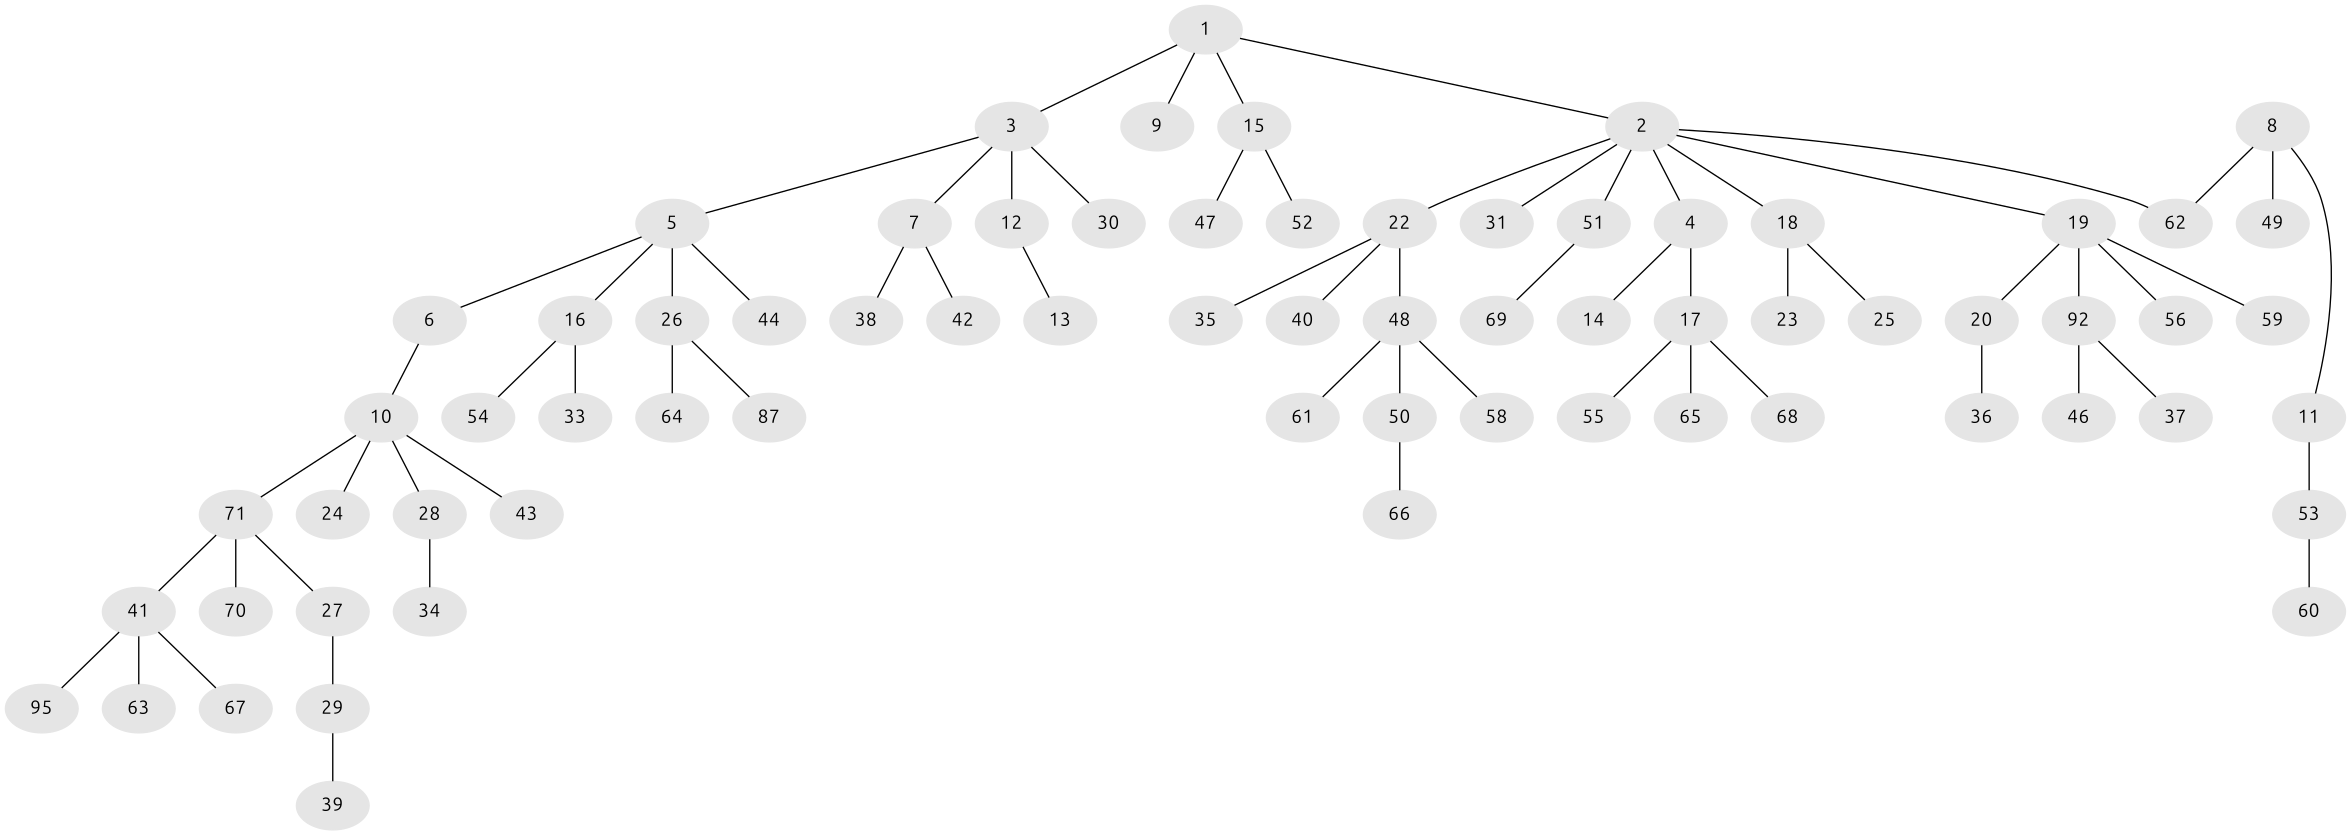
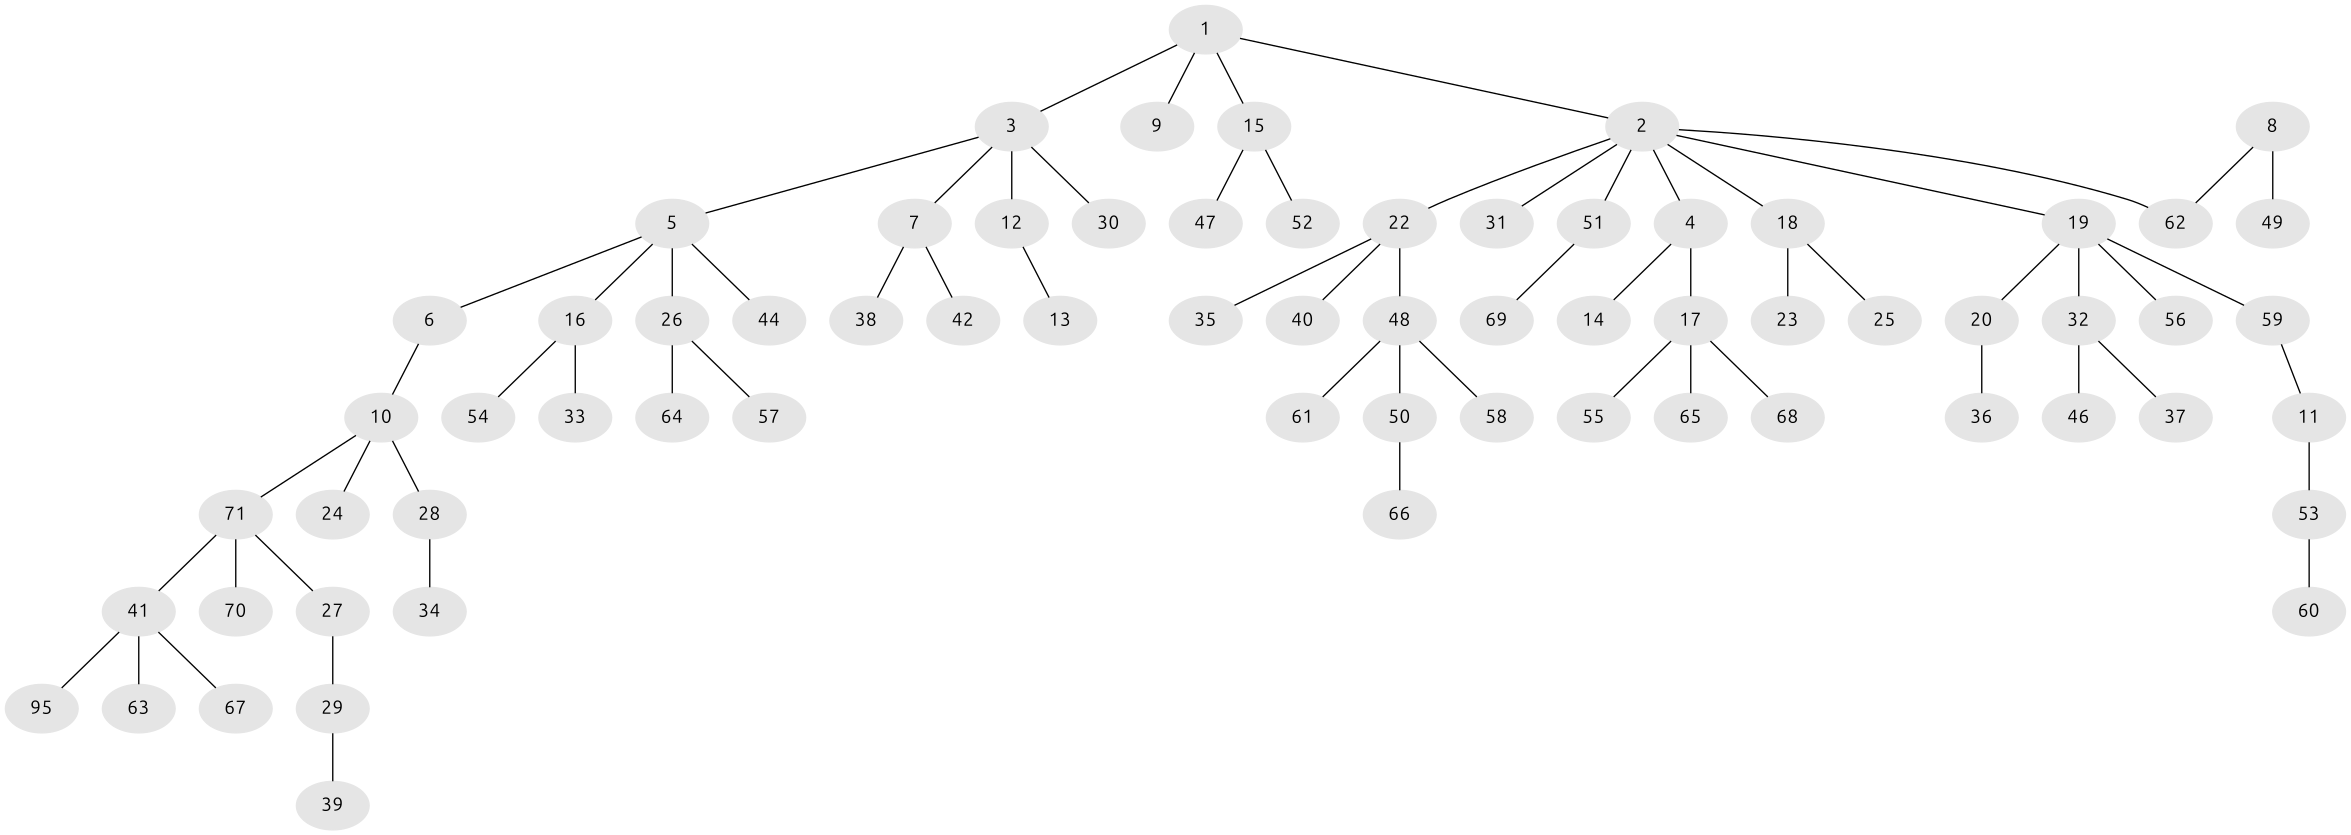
(2331, 267) -> (2291, 369)
(2079, 321) -> (2079, 321)
(769, 418) -> (769, 418)
(527, 515) -> none
